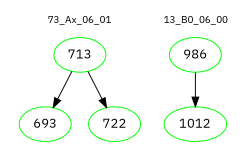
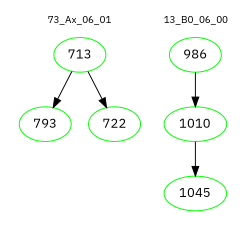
(45, 124) -> (45, 124)
(195, 124) -> (195, 124)
none -> (195, 193)
